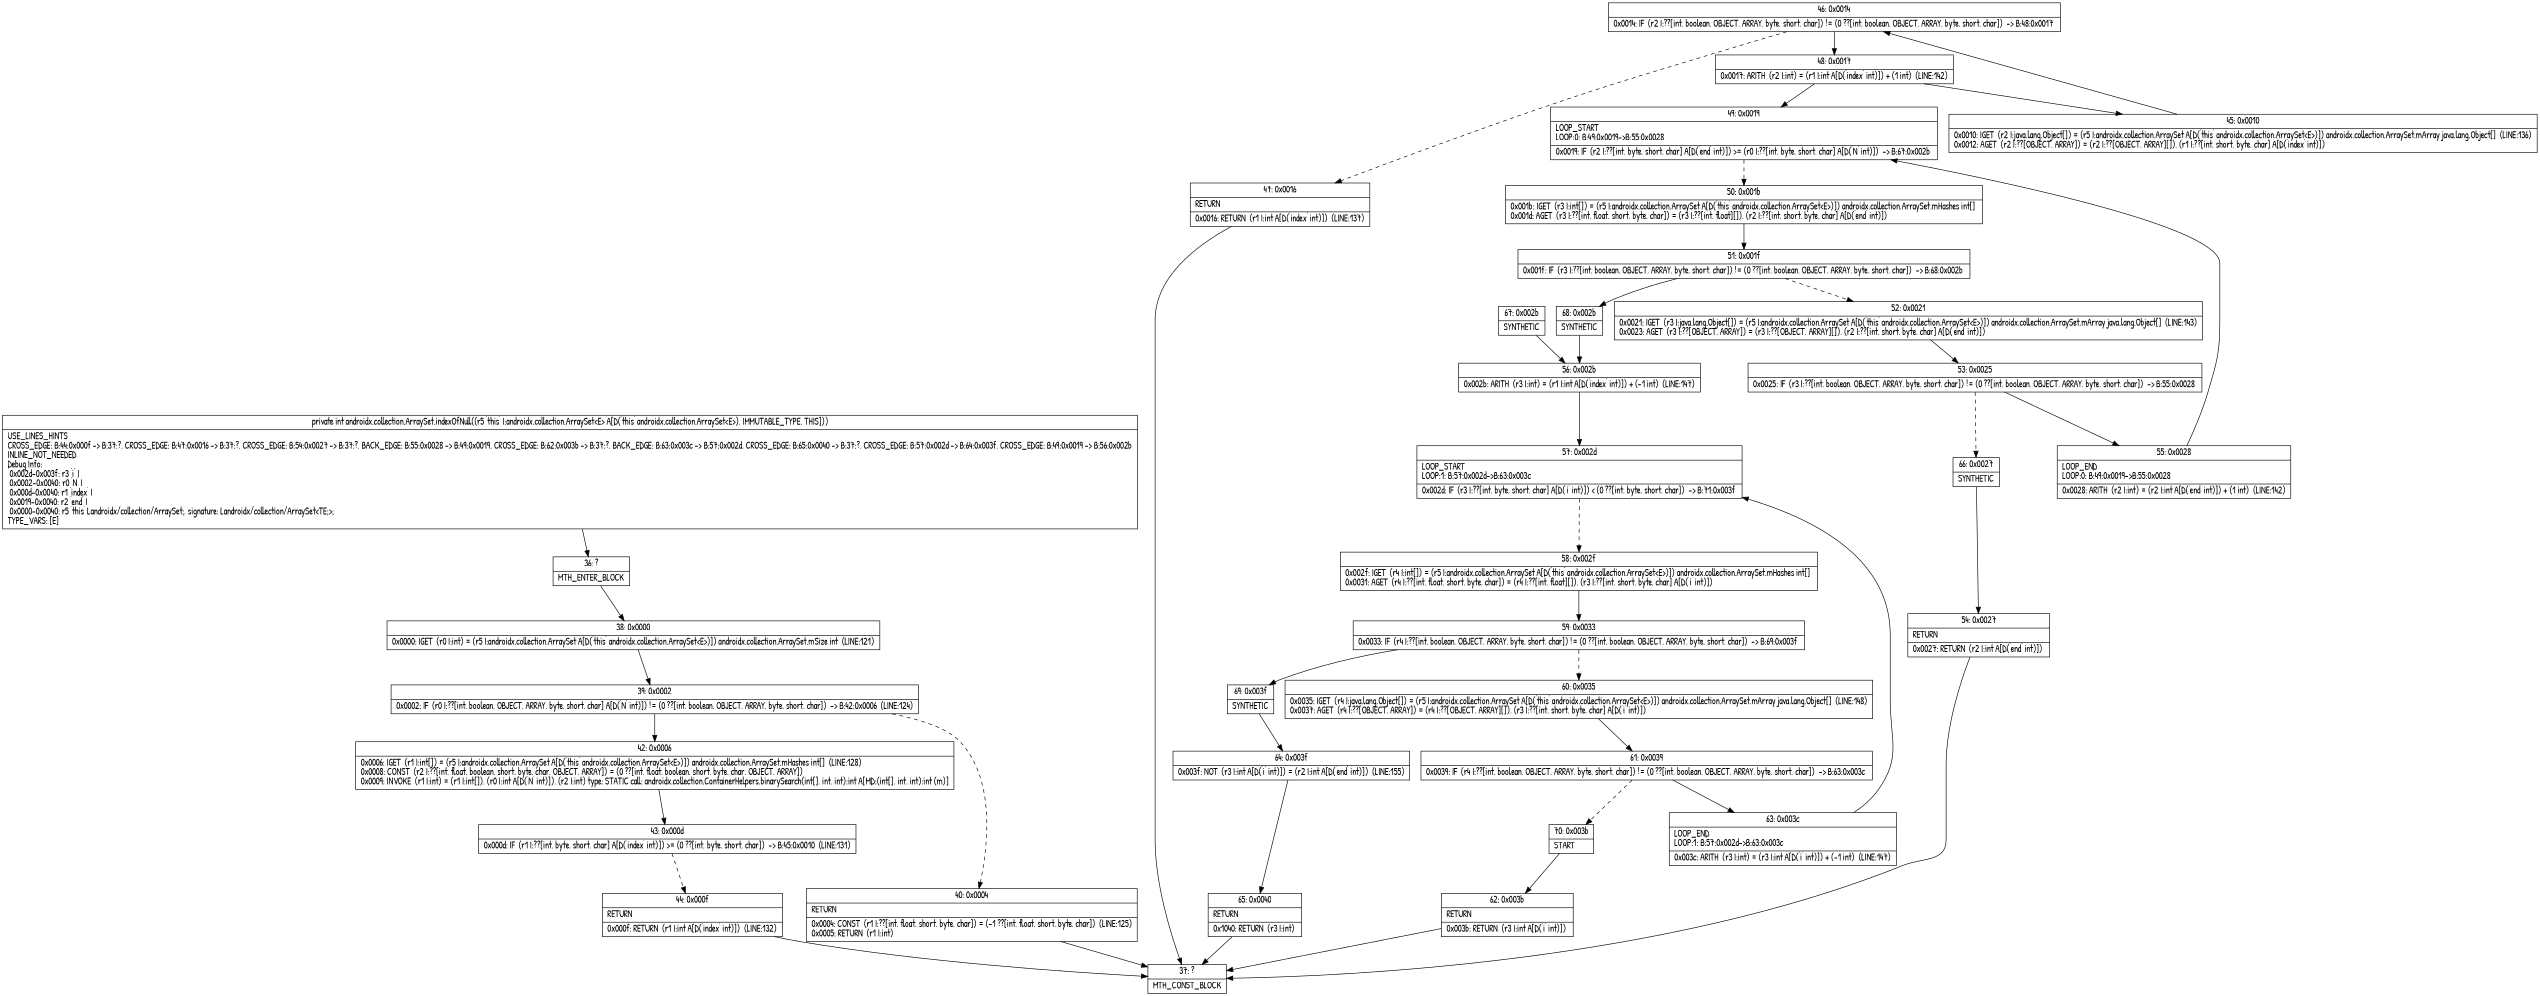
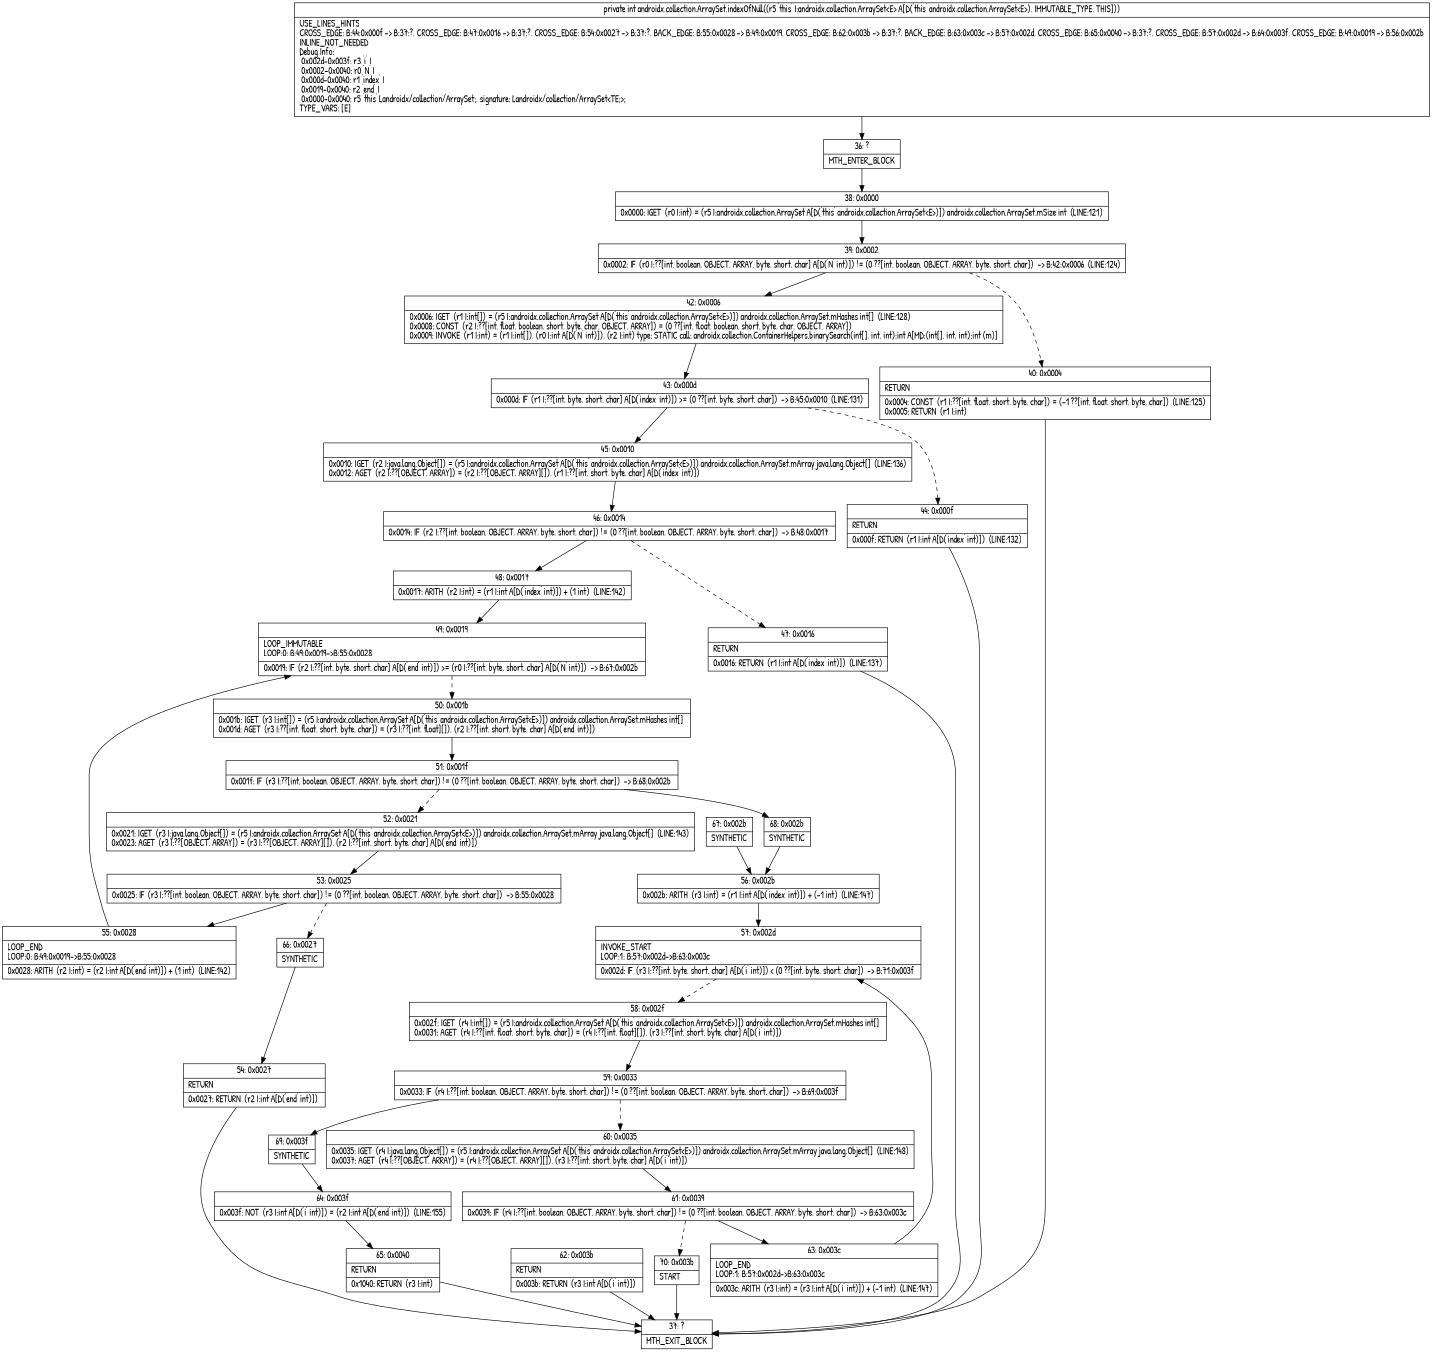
(2020, 99) -> (653, 423)
(1577, 128) -> (293, 644)
(1444, 467) -> (626, 948)
(1545, 871) -> (677, 1299)
(1187, 986) -> (677, 1341)
